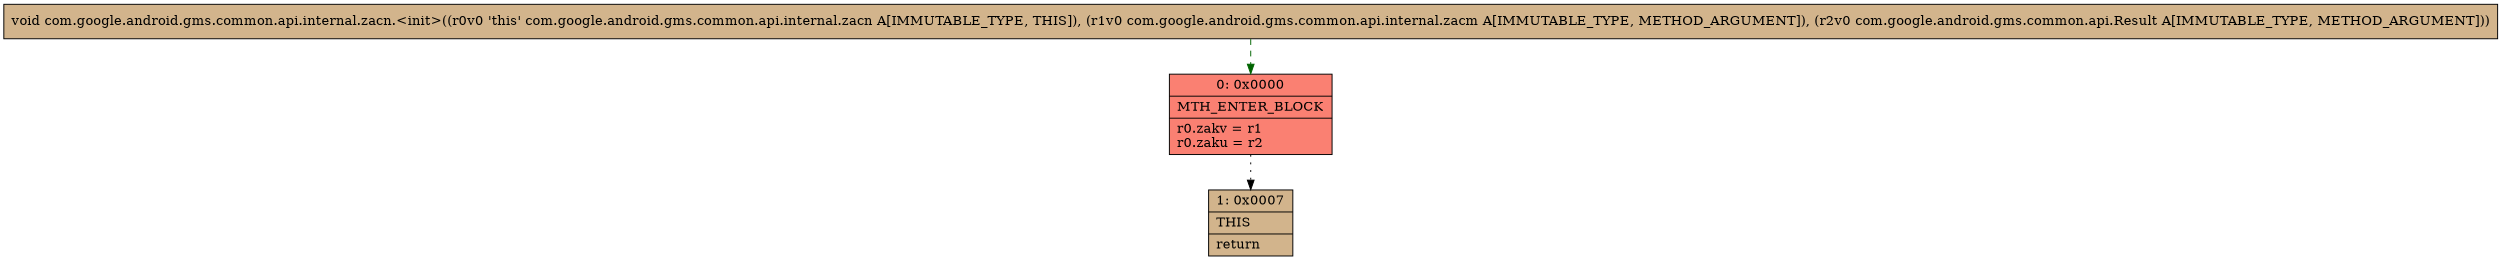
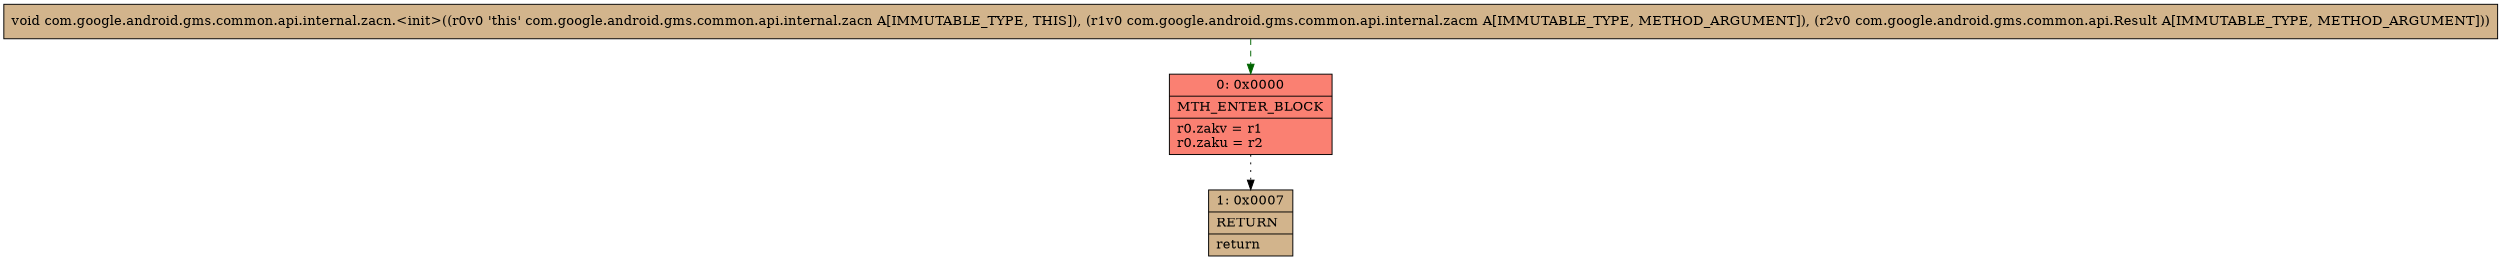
(1234, 222) -> (1247, 222)
